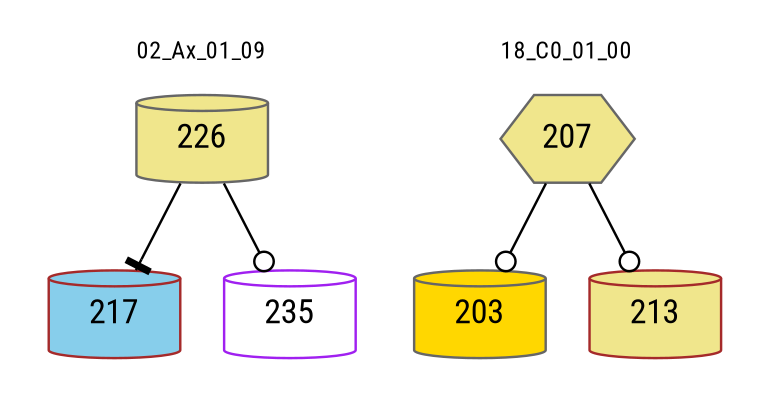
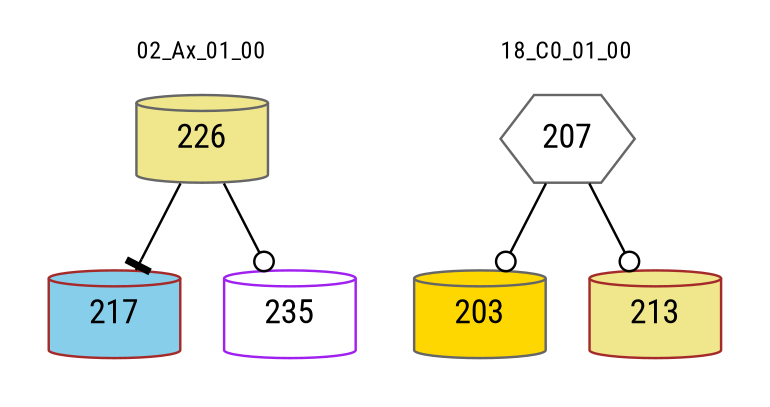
(202, 52) -> (202, 52)
(568, 139) -> (568, 139)
